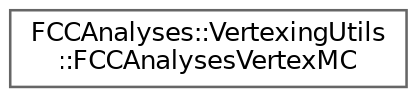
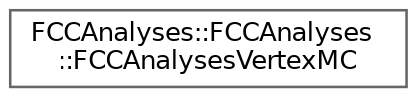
(208, 49) -> (208, 49)
